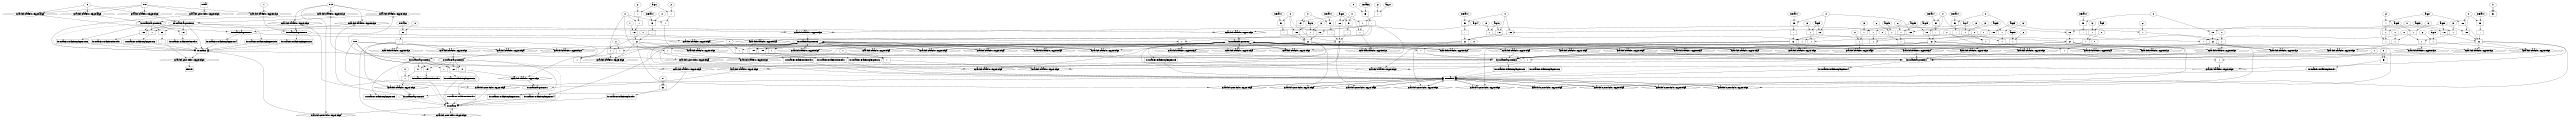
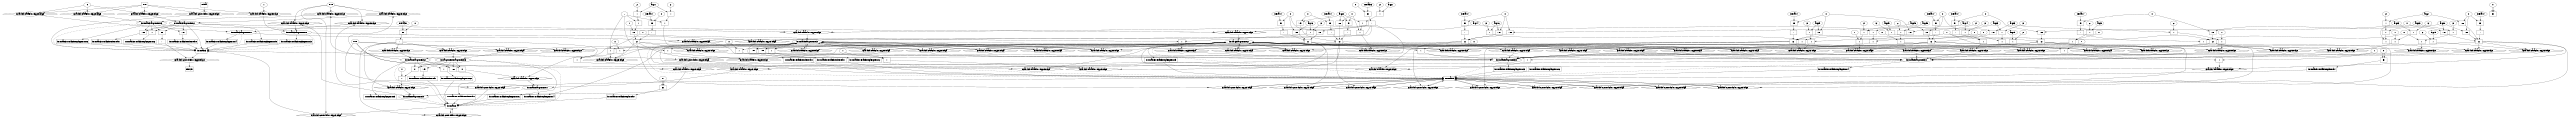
(1239, 42) -> (1239, 42)
(453, 60) -> (453, 60)
